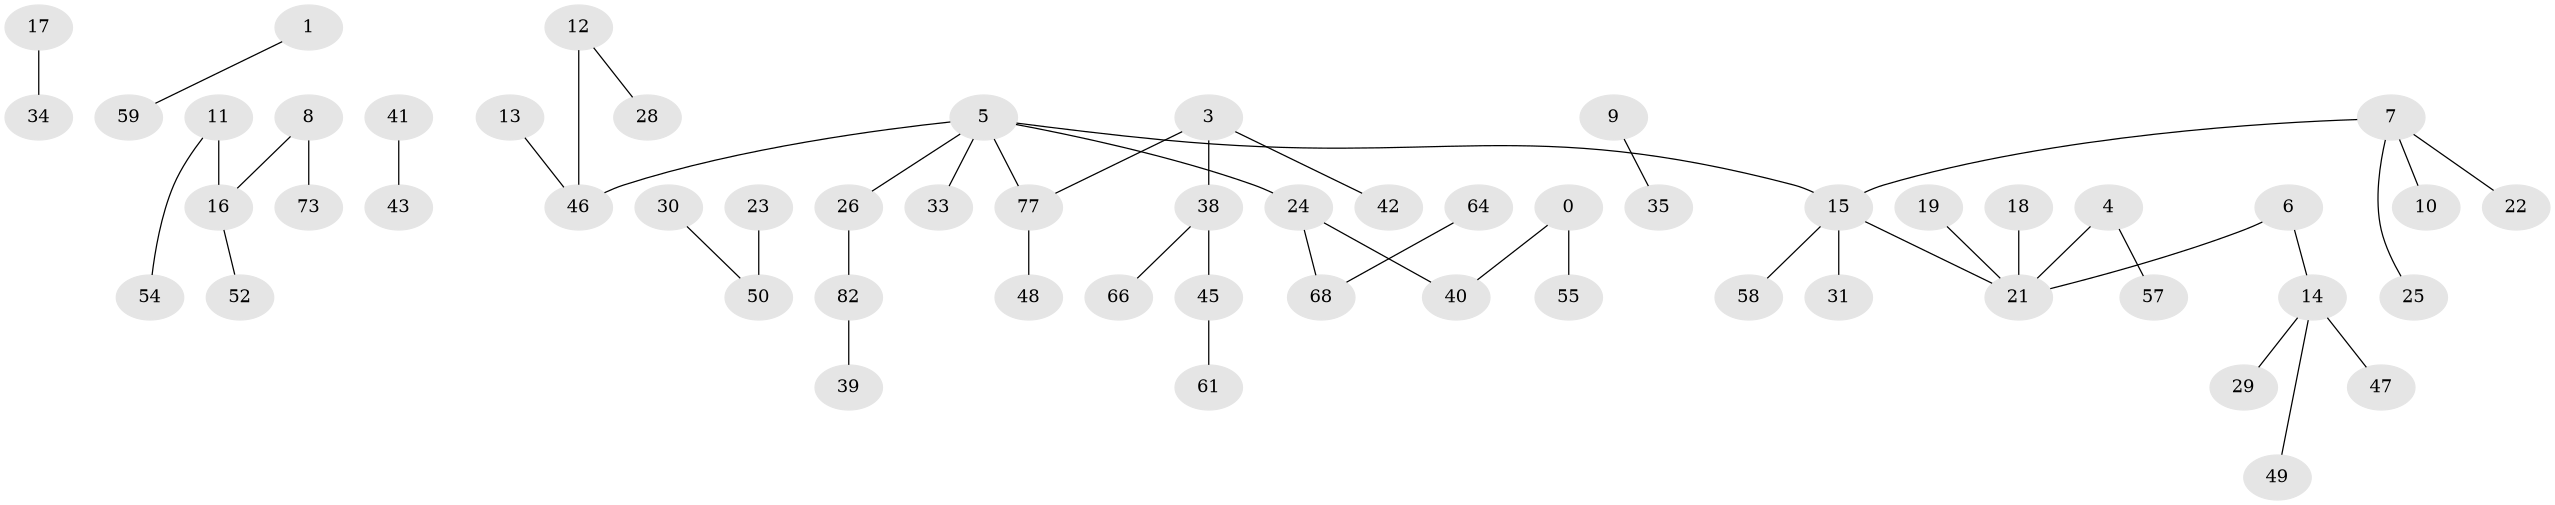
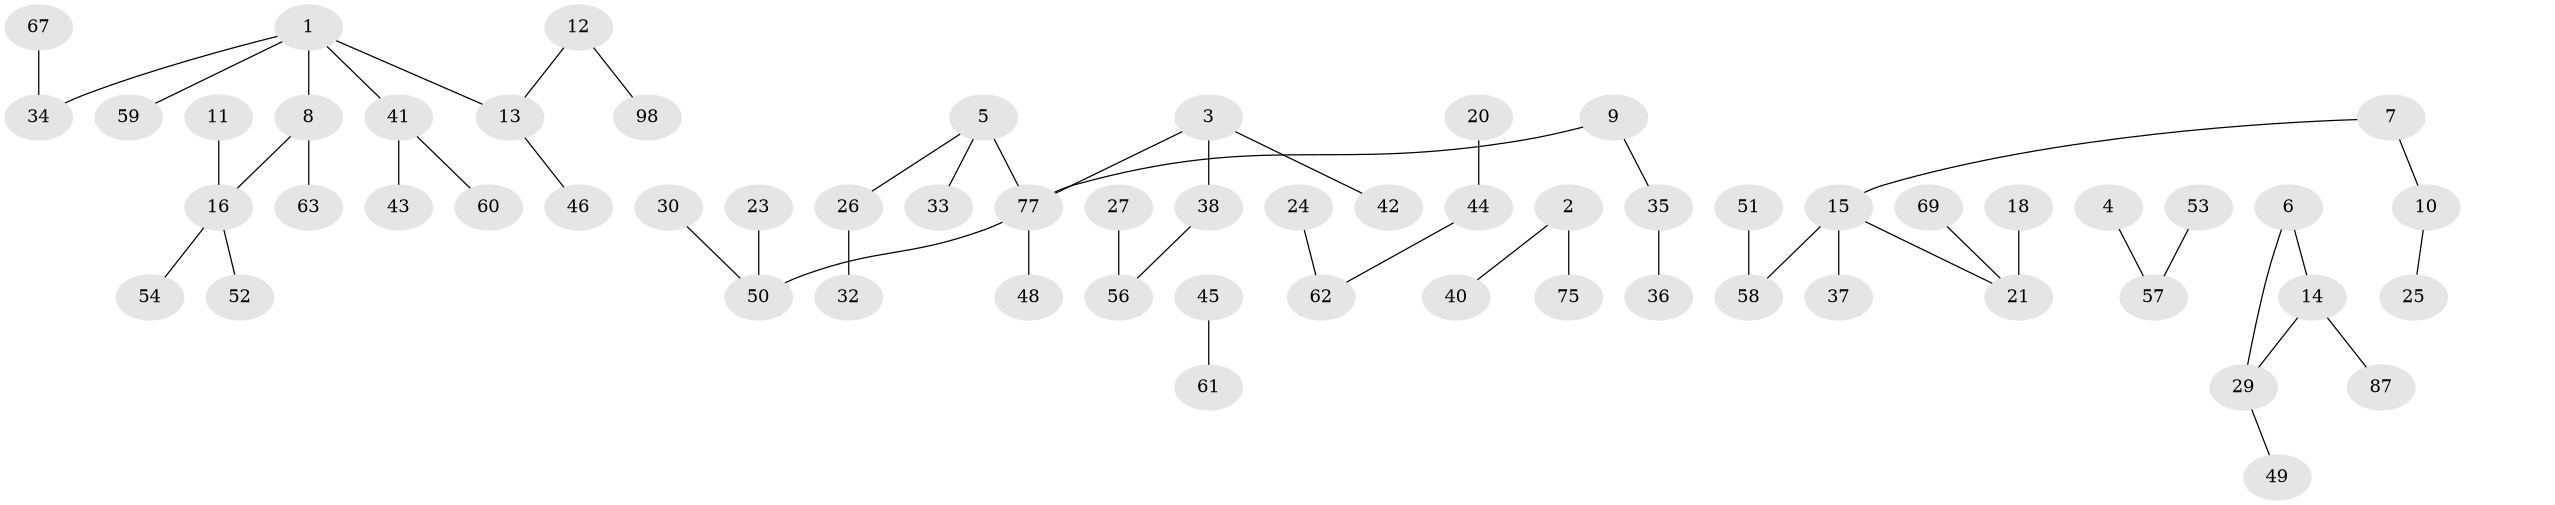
(39, 28) -> (39, 28)
none -> (170, 66)
none -> (354, 72)
none -> (309, 73)
none -> (409, 73)
(579, 117) -> (544, 73)
(648, 118) -> (648, 118)
none -> (1479, 118)
(1417, 147) -> none
(775, 148) -> none
(1153, 155) -> none
none -> (1318, 155)
(167, 203) -> (184, 253)
(309, 208) -> (309, 208)
none -> (489, 208)
none -> (1119, 208)
(1479, 208) -> (1479, 208)
(1569, 208) -> (1569, 208)
none -> (1749, 208)
(1929, 208) -> (1929, 208)
none -> (2199, 208)
(2516, 208) -> none
(2378, 210) -> (2420, 252)
none -> (894, 252)
(2064, 252) -> none
(1209, 253) -> none
(1378, 253) -> none
(2158, 259) -> (2262, 296)
(849, 298) -> (849, 298)
(1119, 298) -> (1119, 298)
(1321, 298) -> (1321, 298)
(1569, 298) -> (1569, 298)
none -> (1659, 298)
(1839, 298) -> (1839, 298)
(2295, 387) -> (2261, 432)
(849, 388) -> none
(2381, 388) -> (2381, 388)
